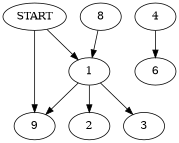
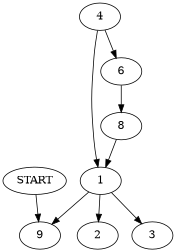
(60, 42) -> (92, 95)
none -> (121, 95)
